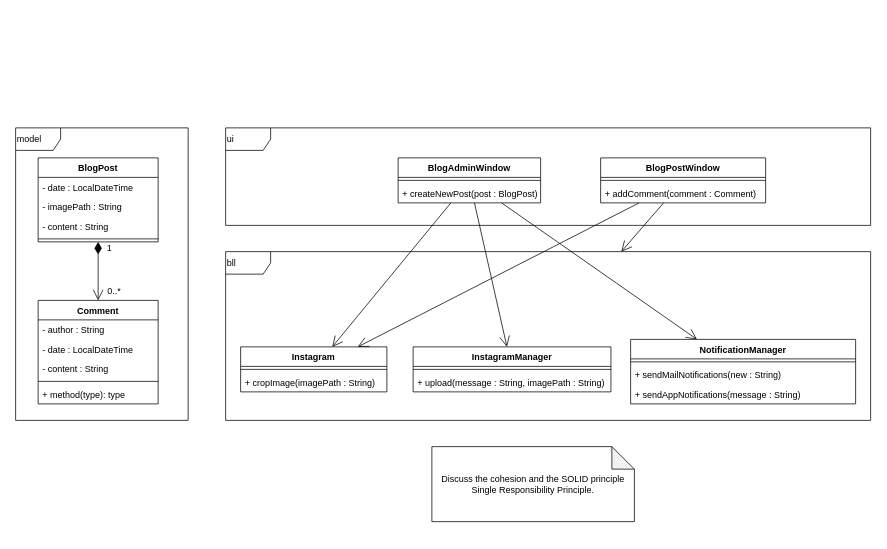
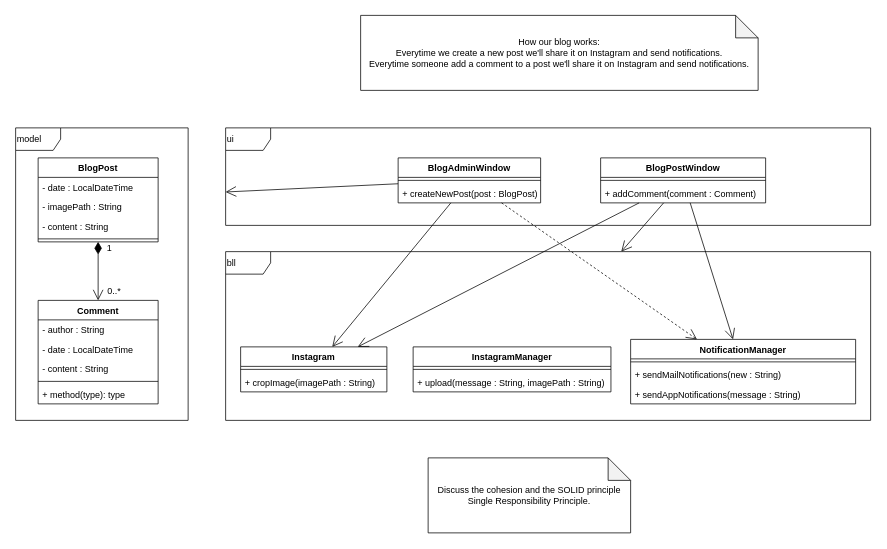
none -> (559, 53)
(598, 271) -> (598, 271)
none -> (711, 271)
(490, 275) -> (311, 188)
(533, 484) -> (529, 495)
